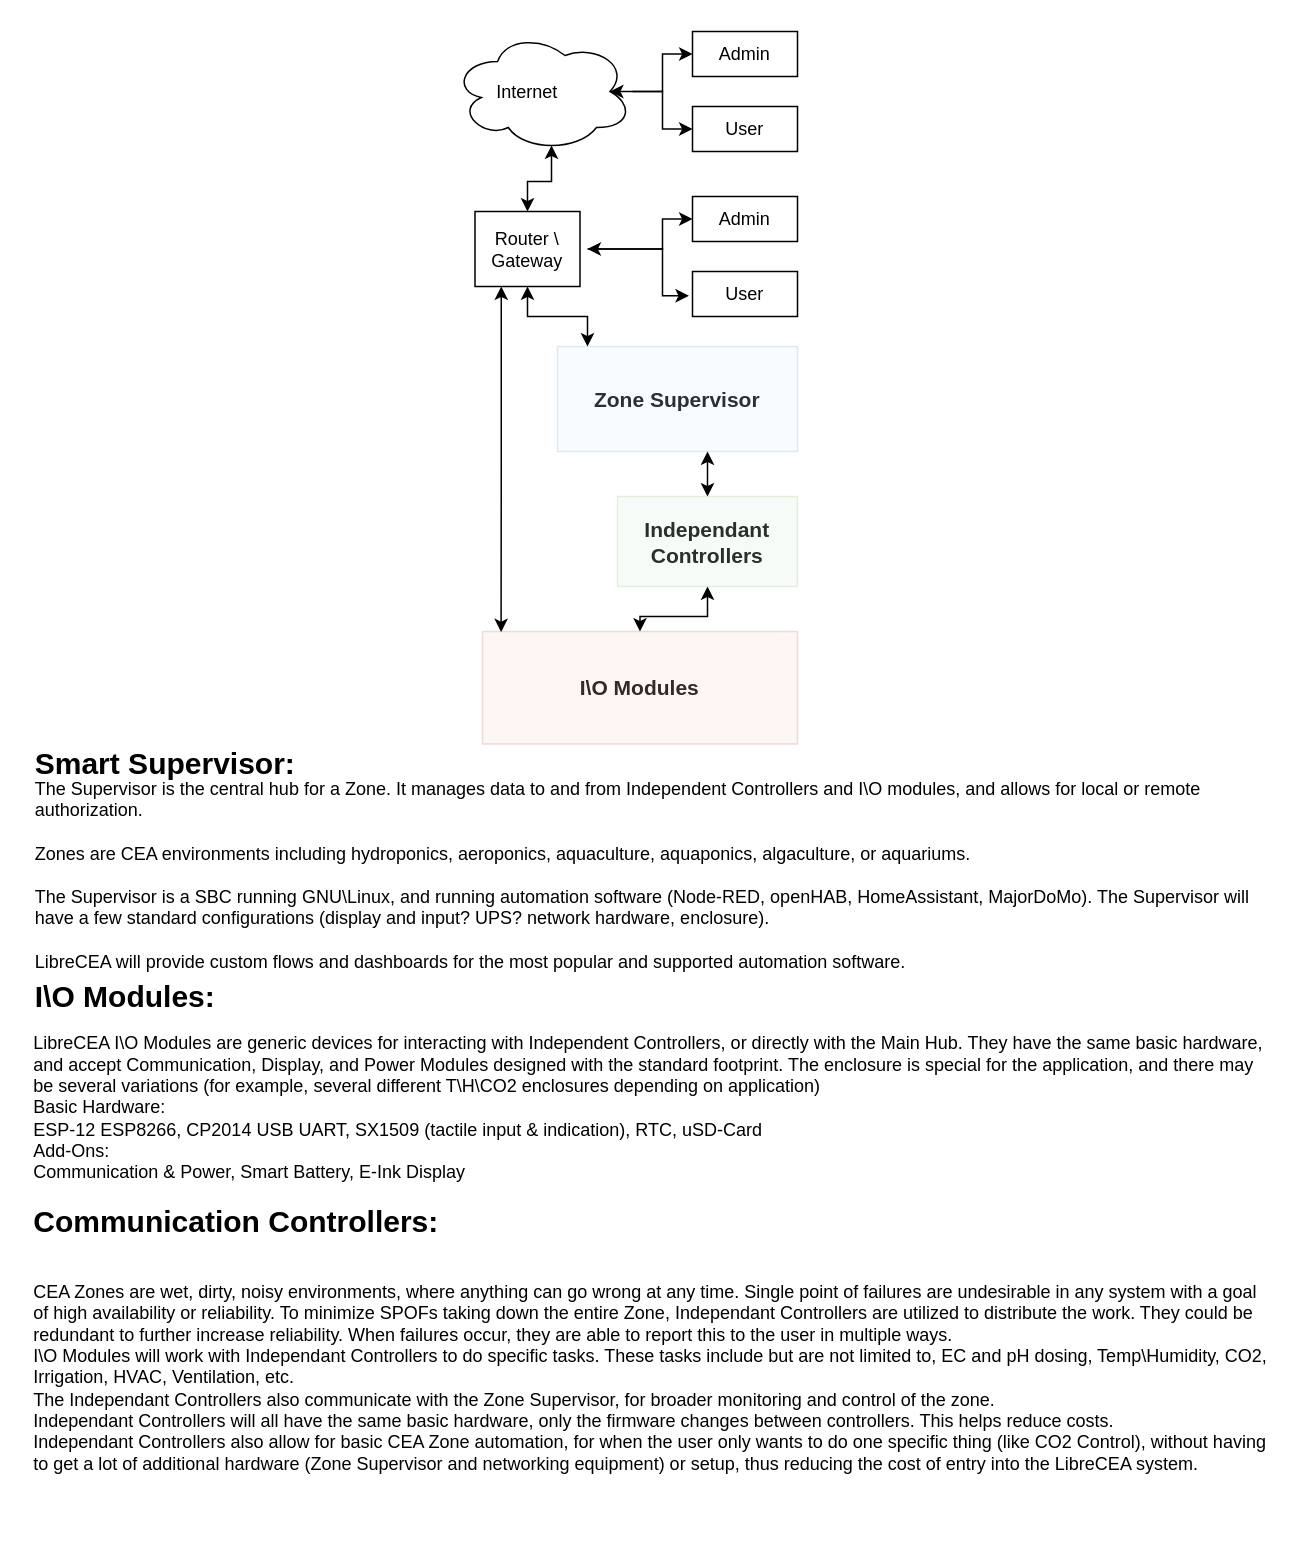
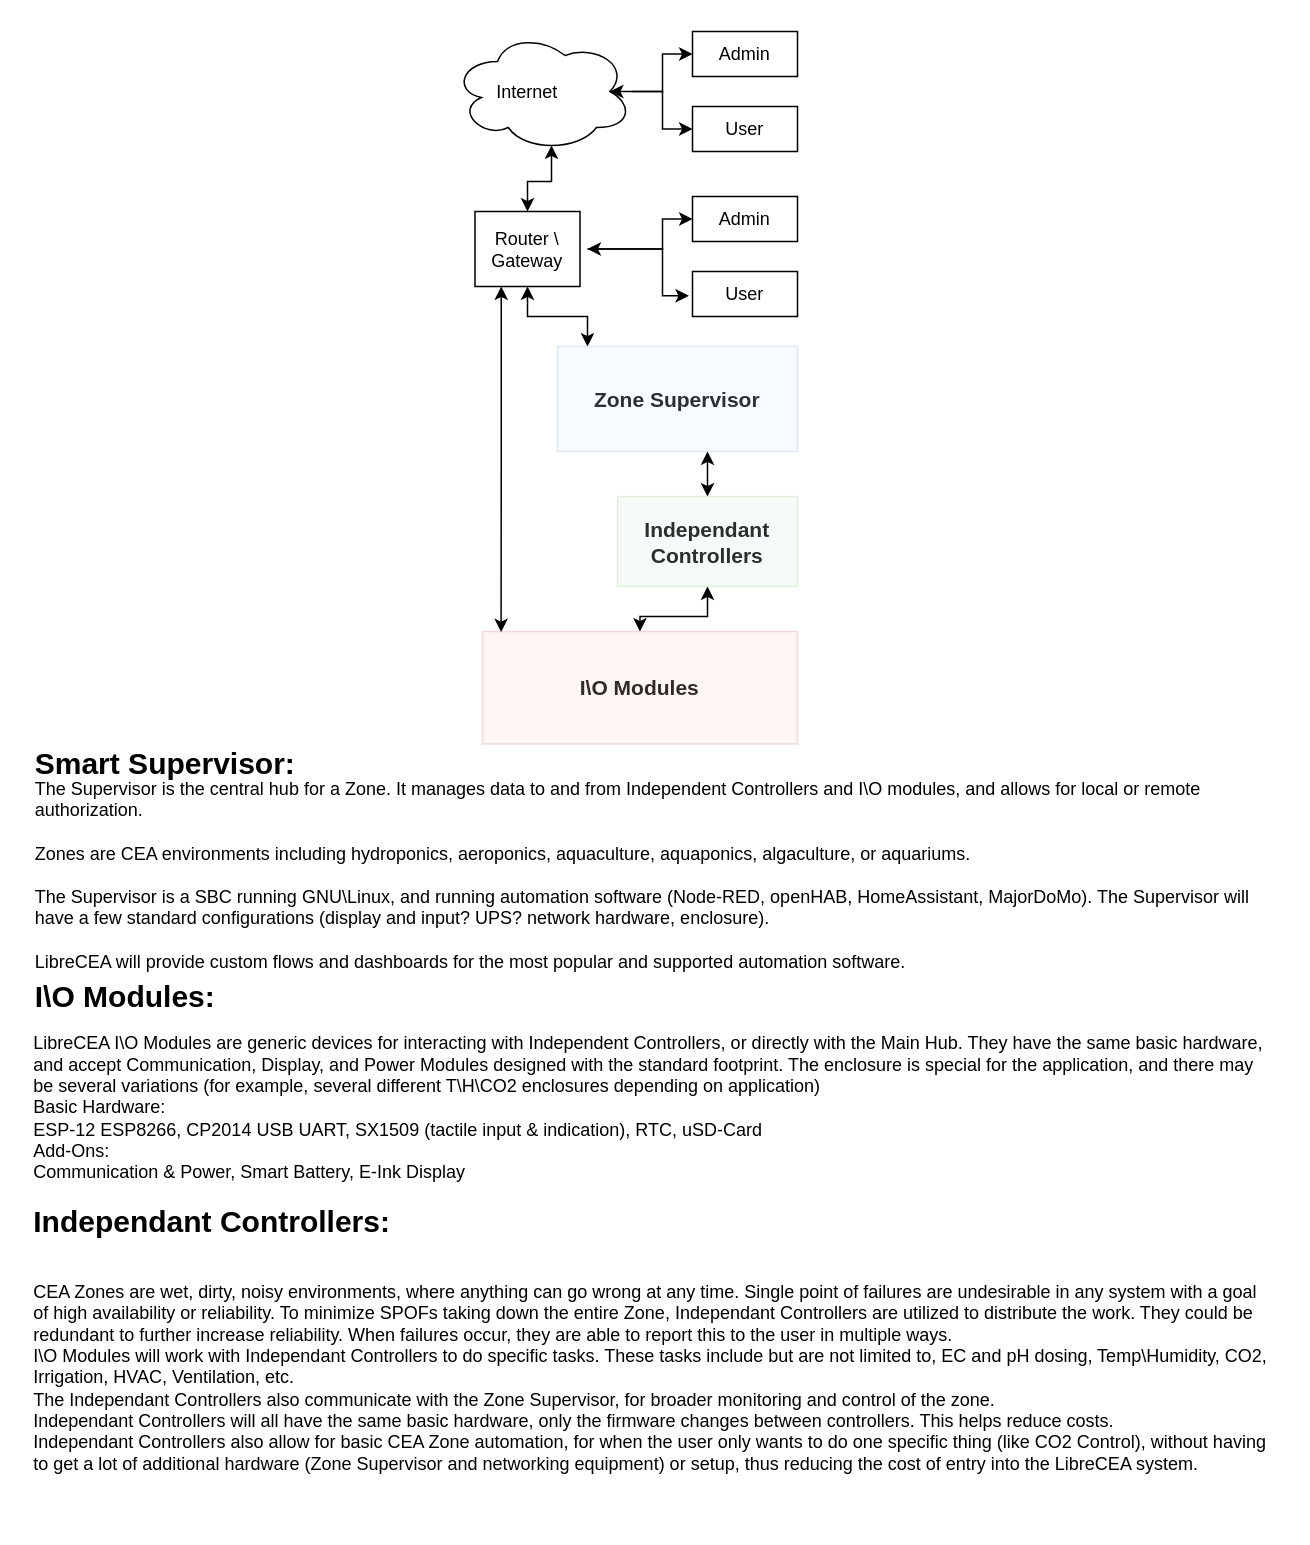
(151, 1220) -> (145, 1220)
